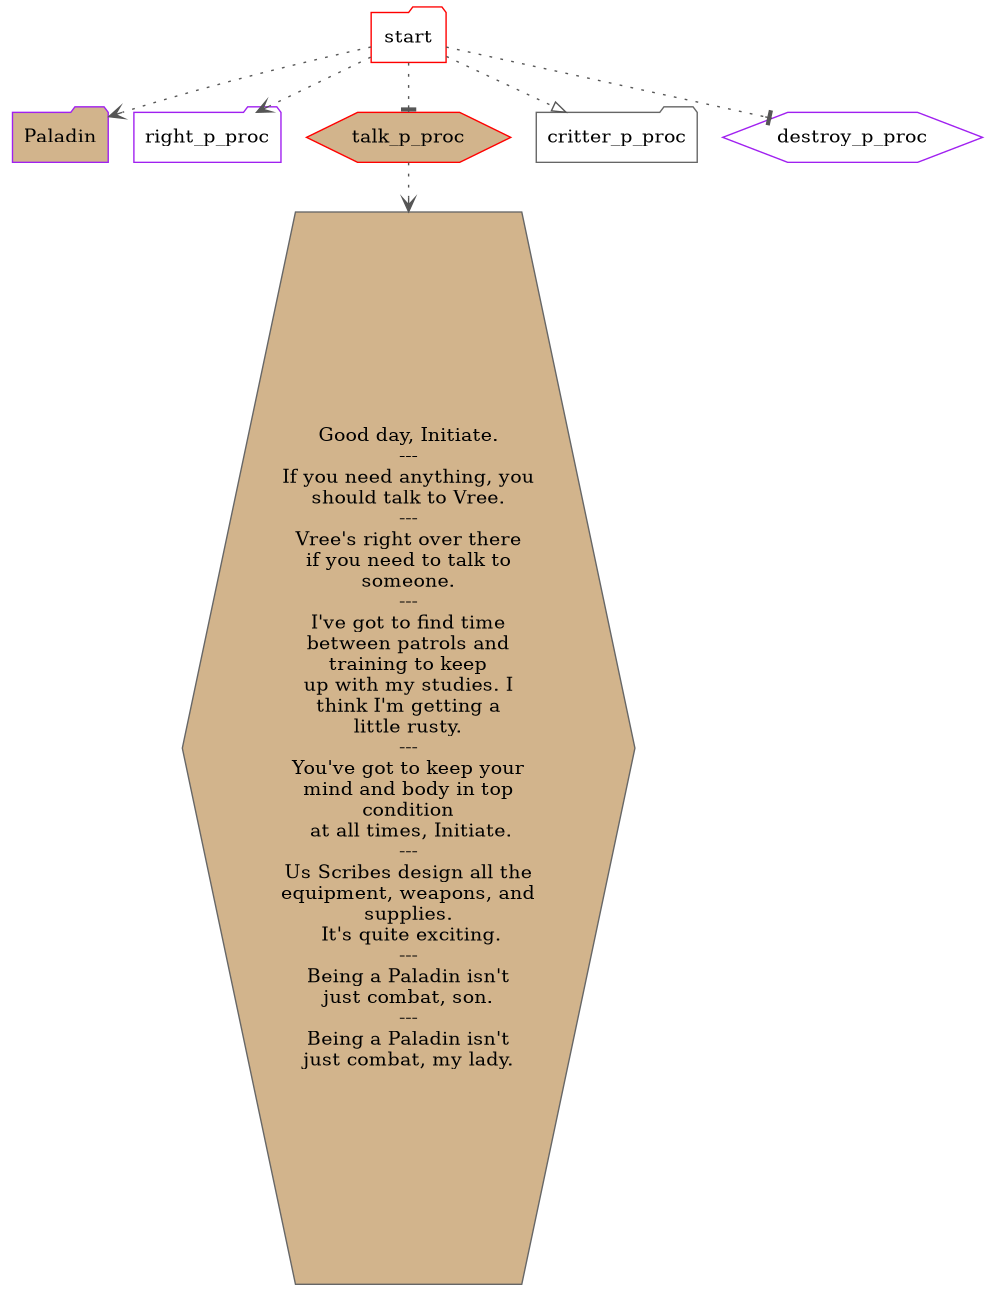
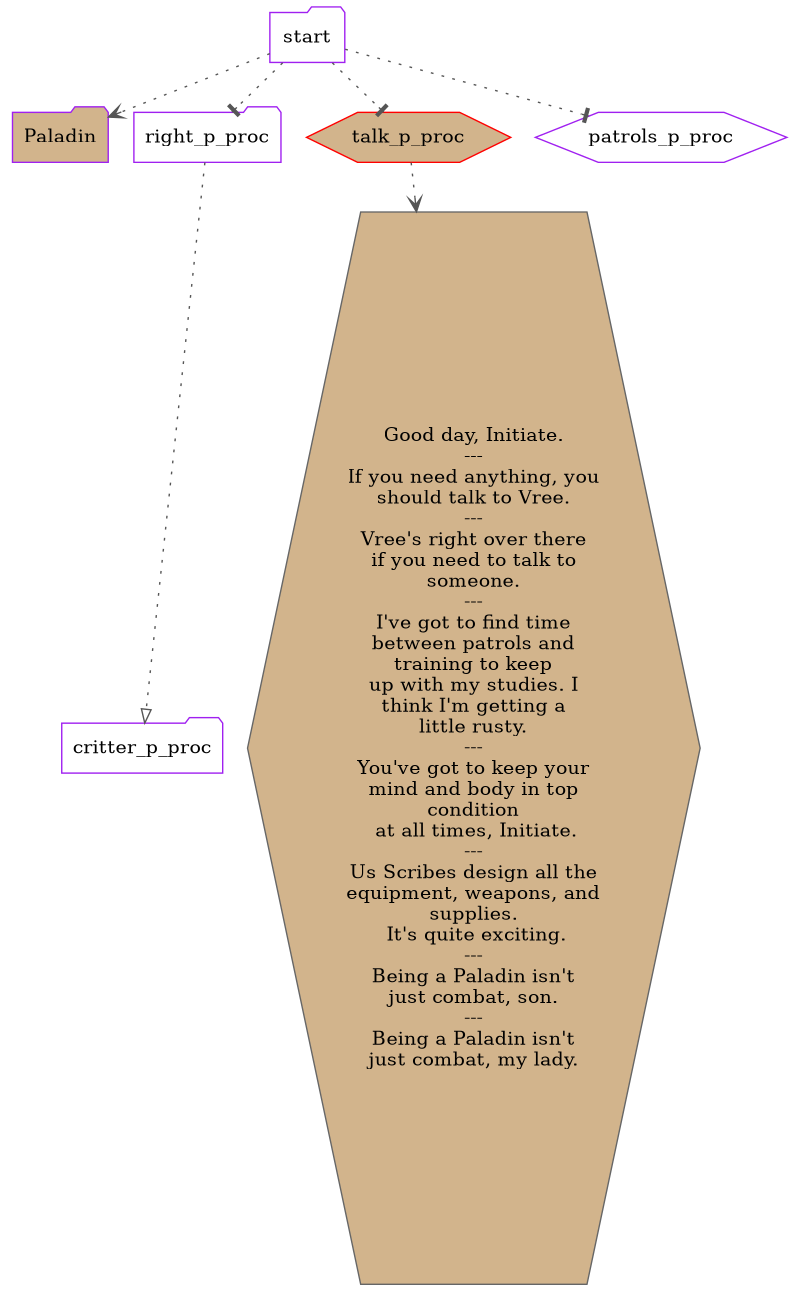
(409, 37) -> (307, 37)
(500, 81) -> (176, 436)
(320, 82) -> (260, 85)
(617, 137) -> (142, 748)
(853, 137) -> (661, 137)
